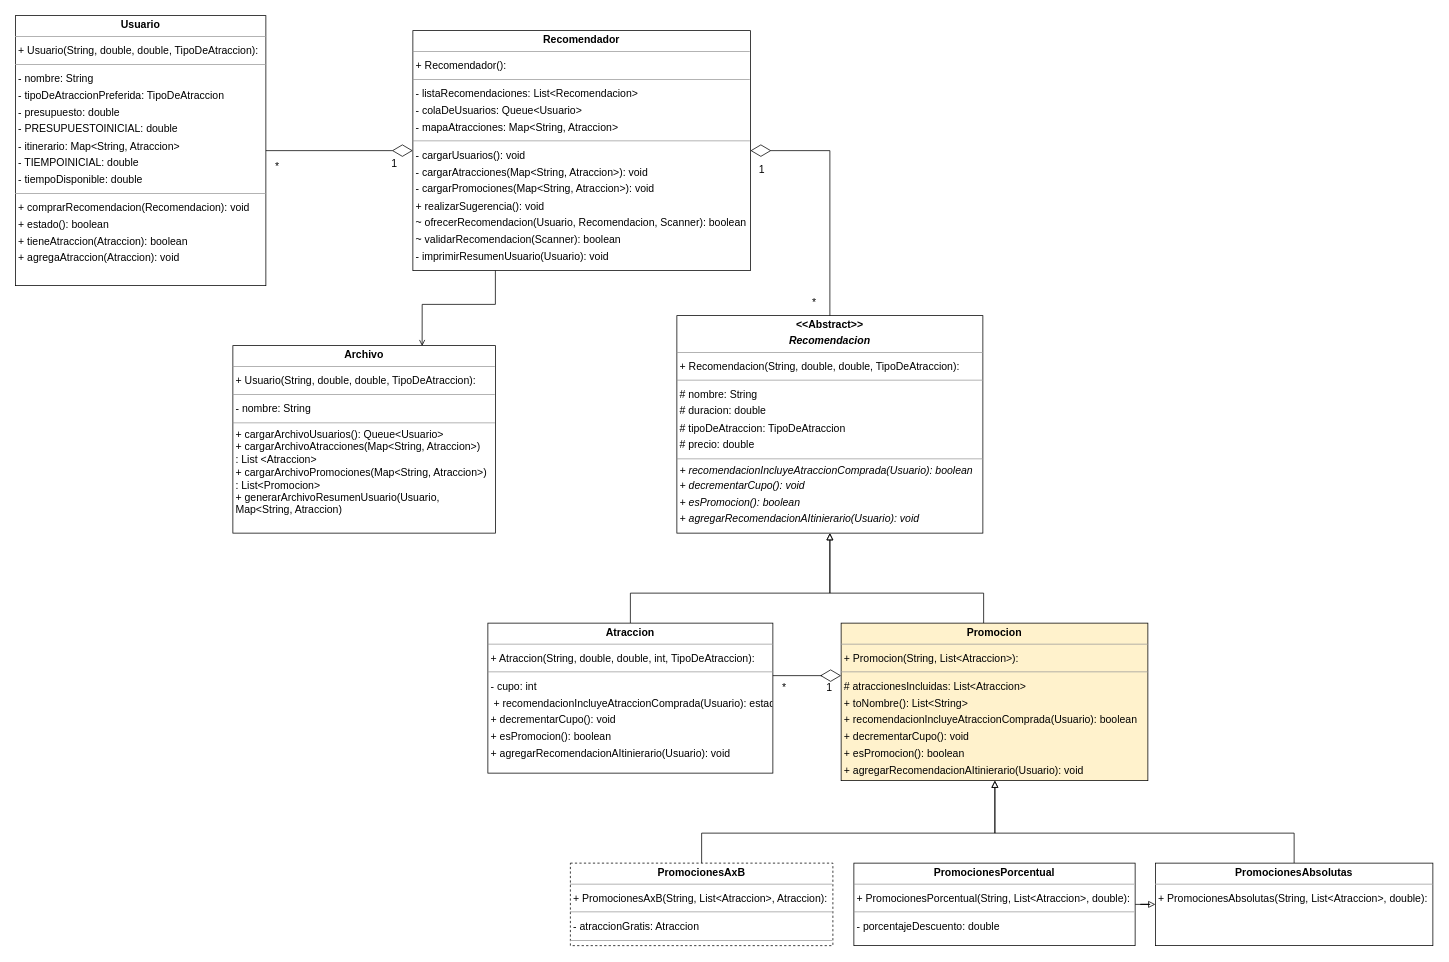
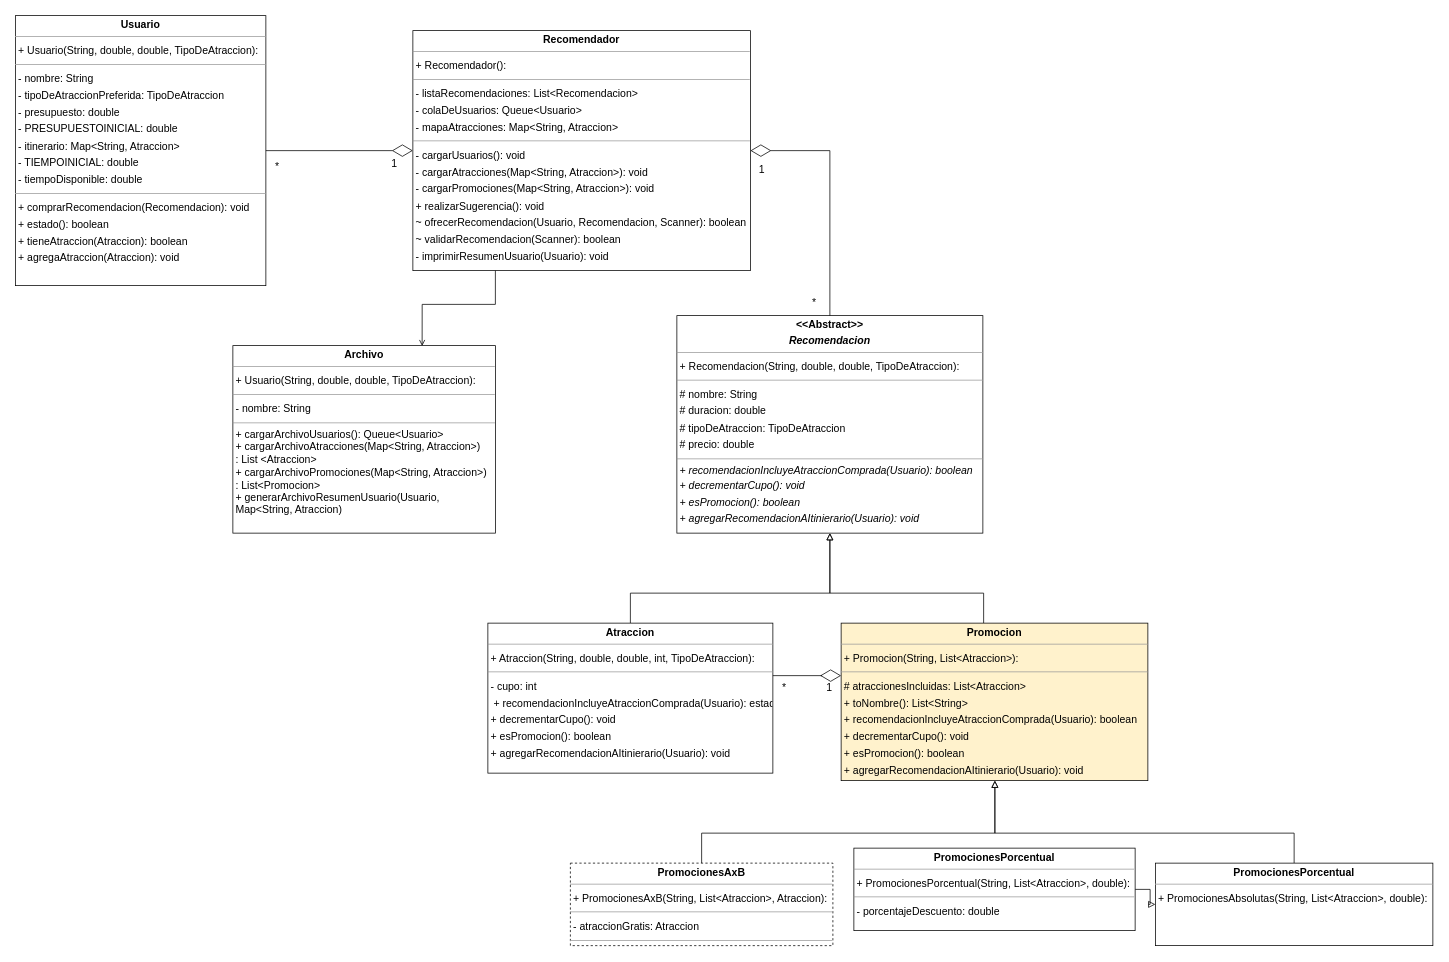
(1304, 875) -> (1304, 875)
(995, 904) -> (995, 889)
